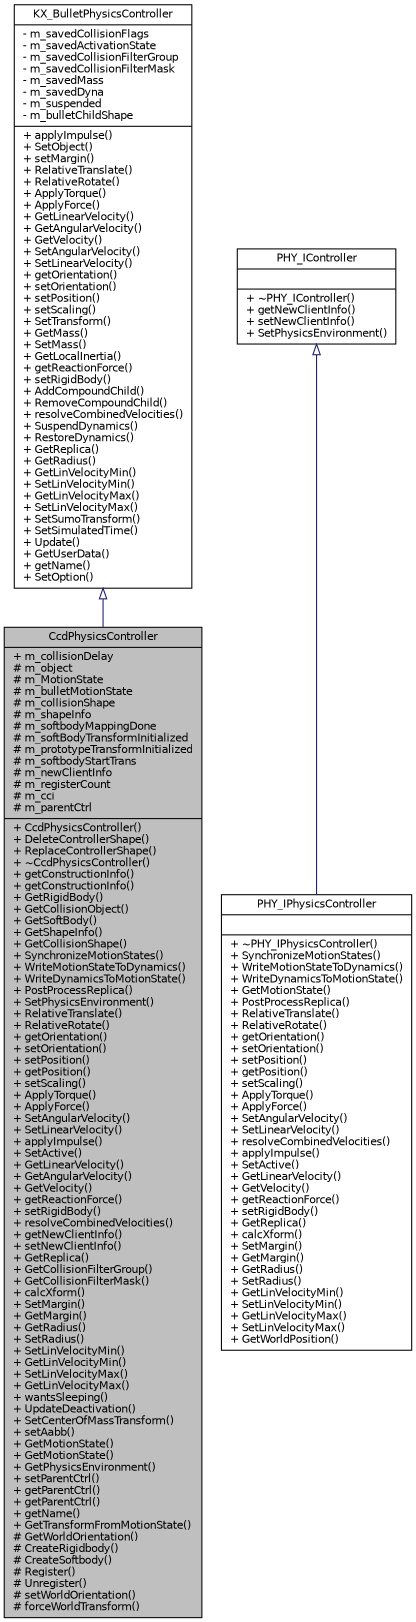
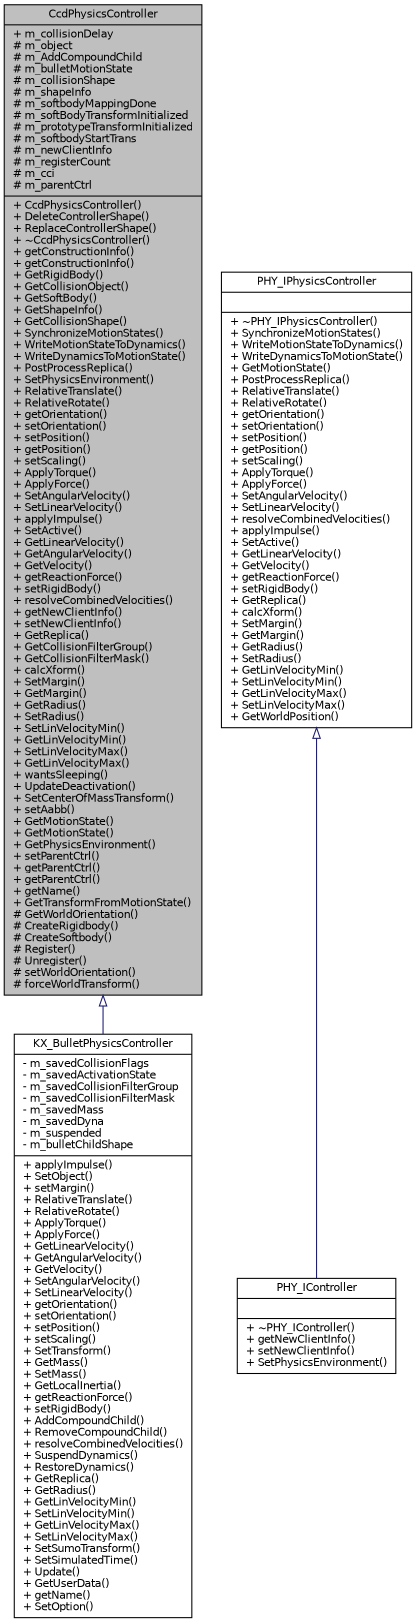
(103, 613) -> (103, 1020)
(317, 625) -> (317, 1008)
(58, 680) -> (78, 58)
